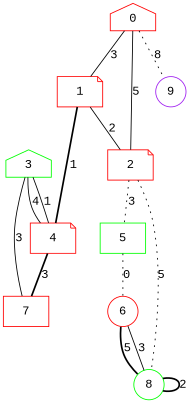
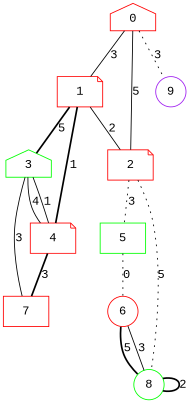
(158, 55) -> (158, 55)
none -> (53, 130)
